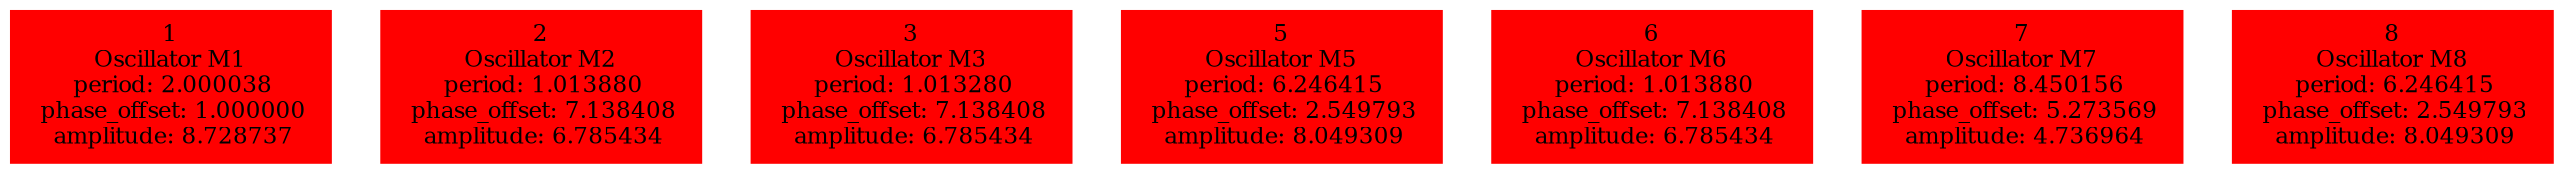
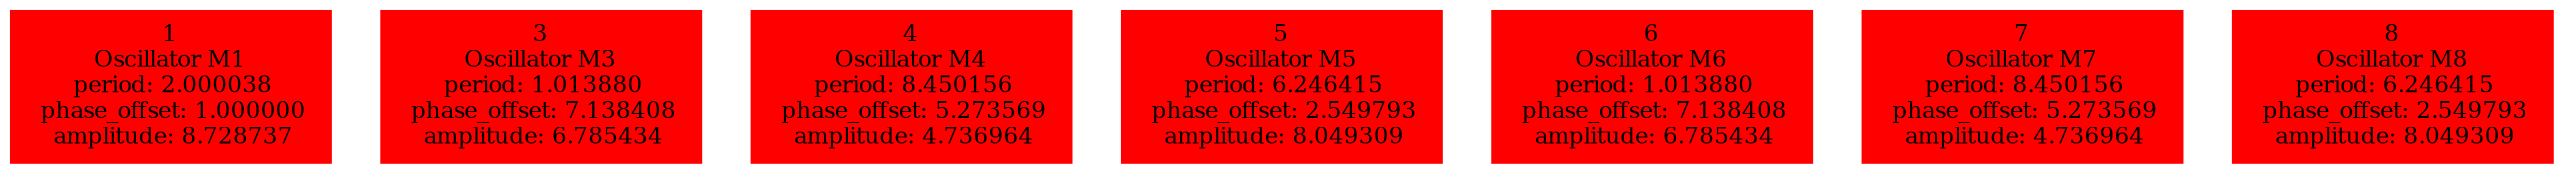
(912, 85) -> (541, 85)
(541, 87) -> none
none -> (912, 87)
